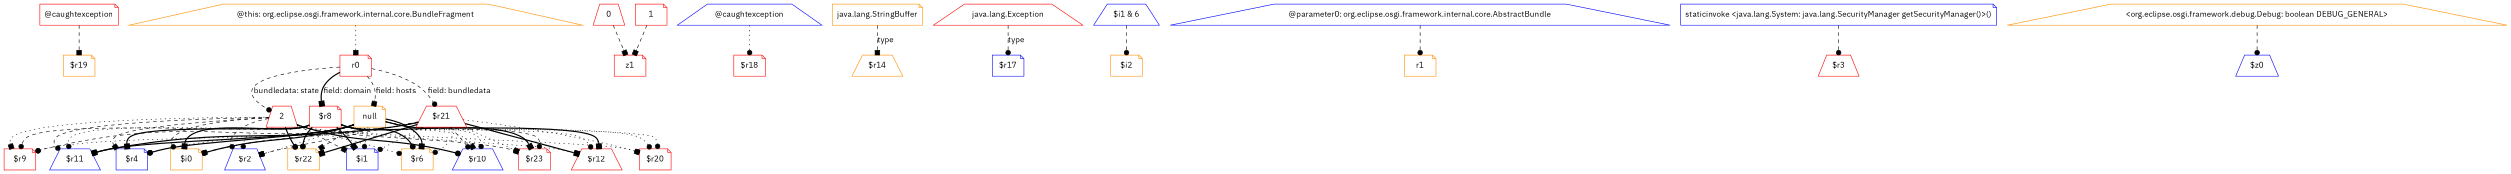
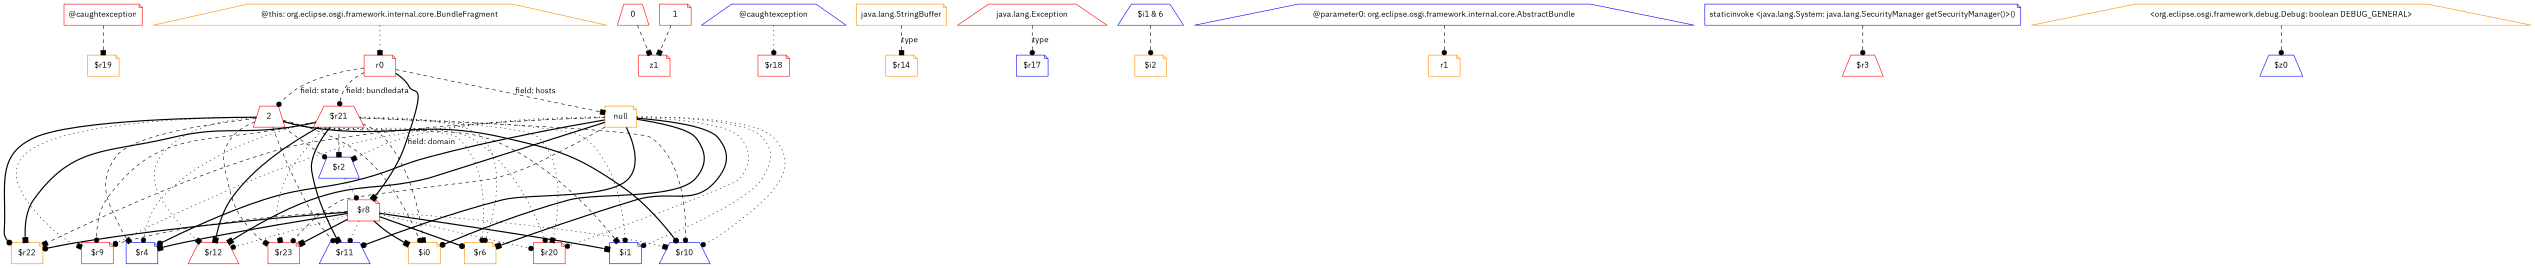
(877, 66) -> (902, 66)
(287, 91) -> (320, 91)
(273, 128) -> (349, 186)
